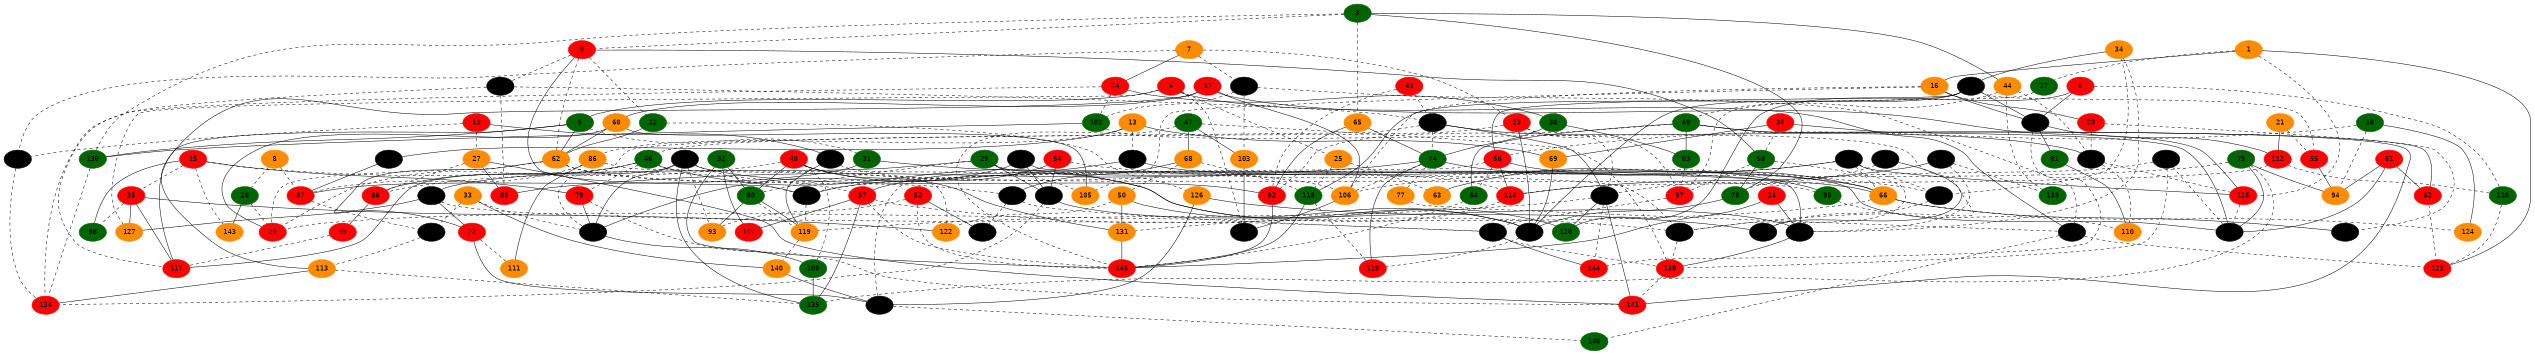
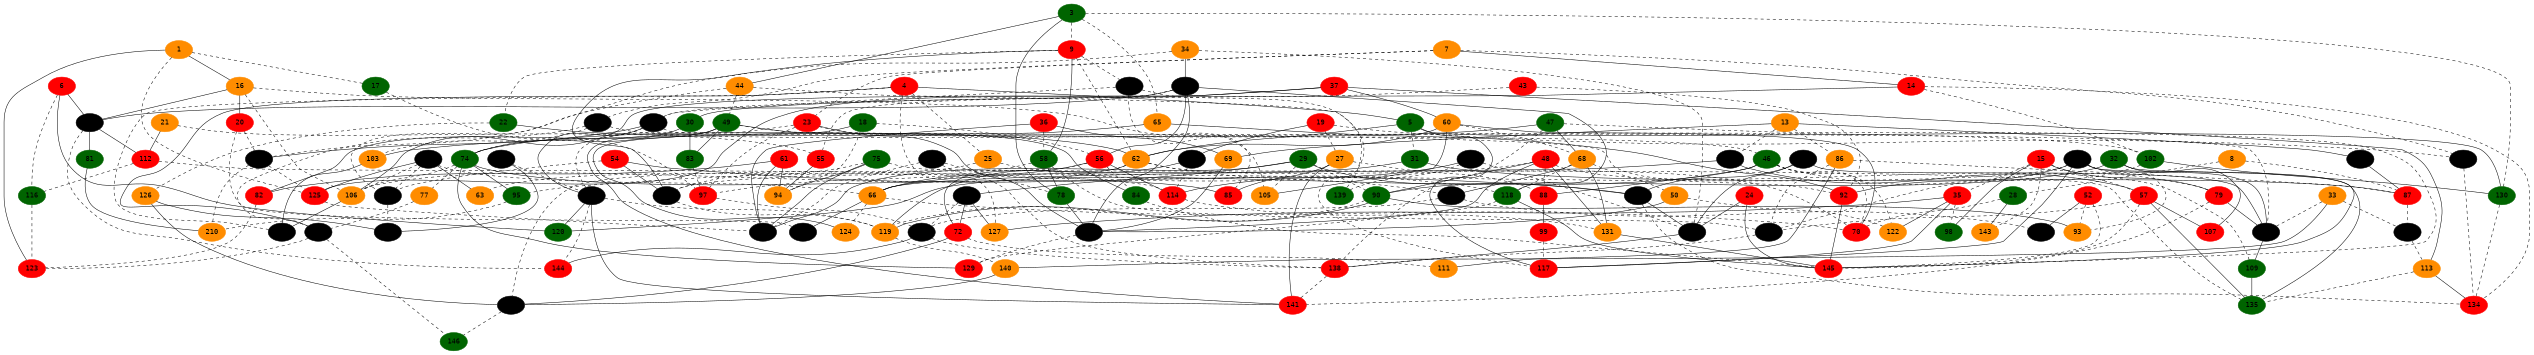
none -> (1517, 137)
(1122, 209) -> (1600, 194)
(2128, 232) -> (212, 232)
